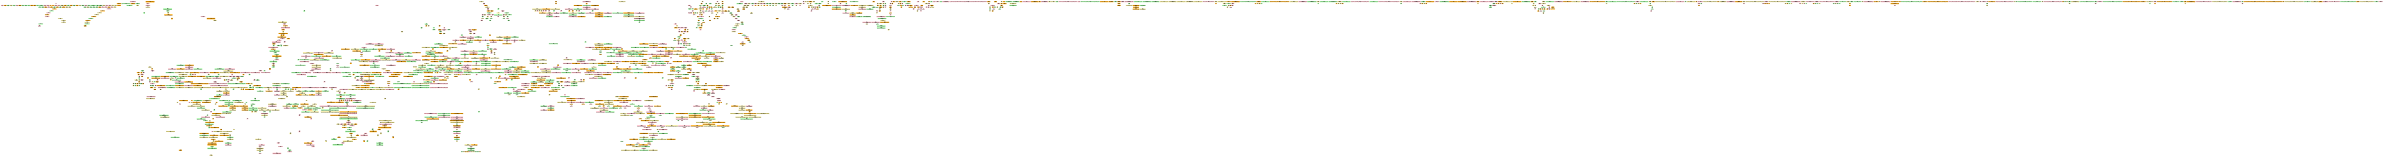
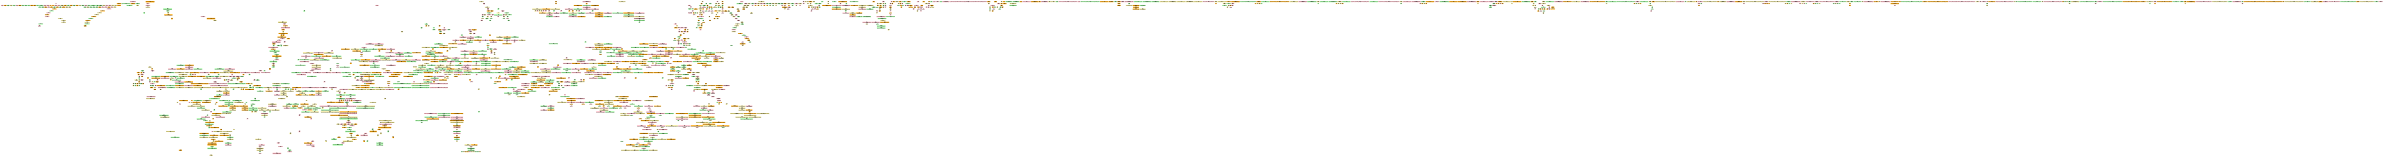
(486, 5) -> none
